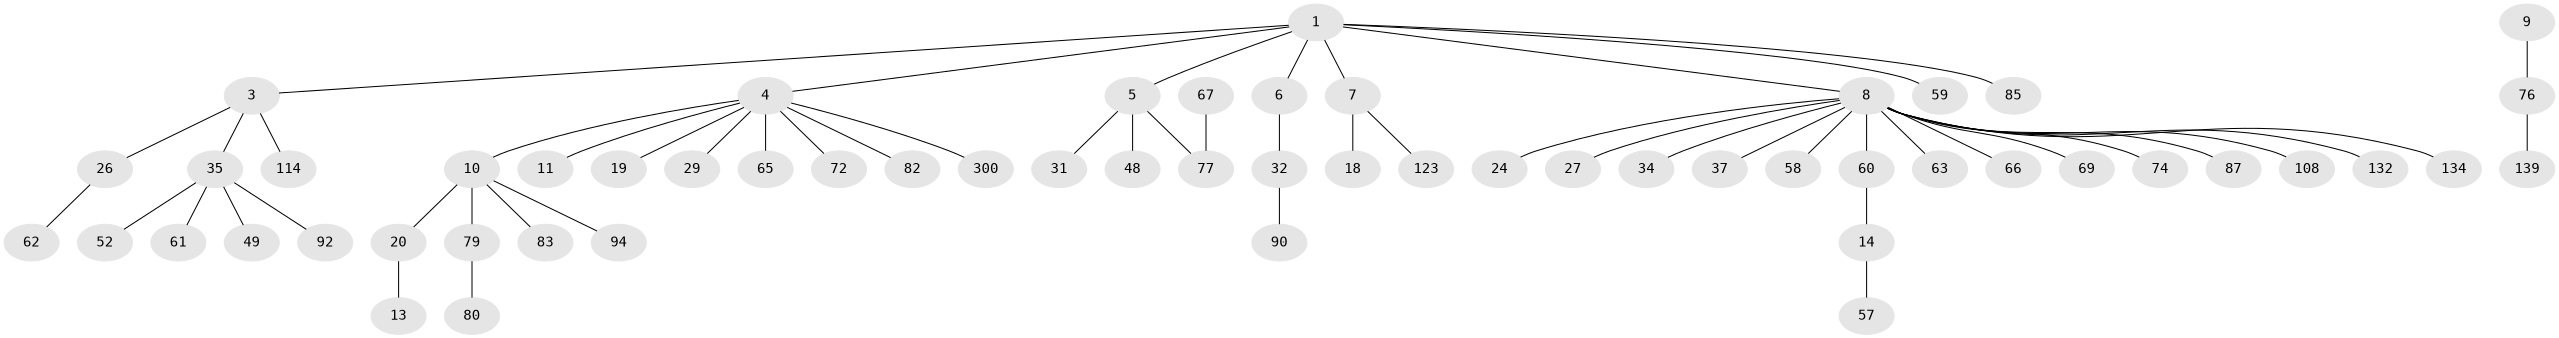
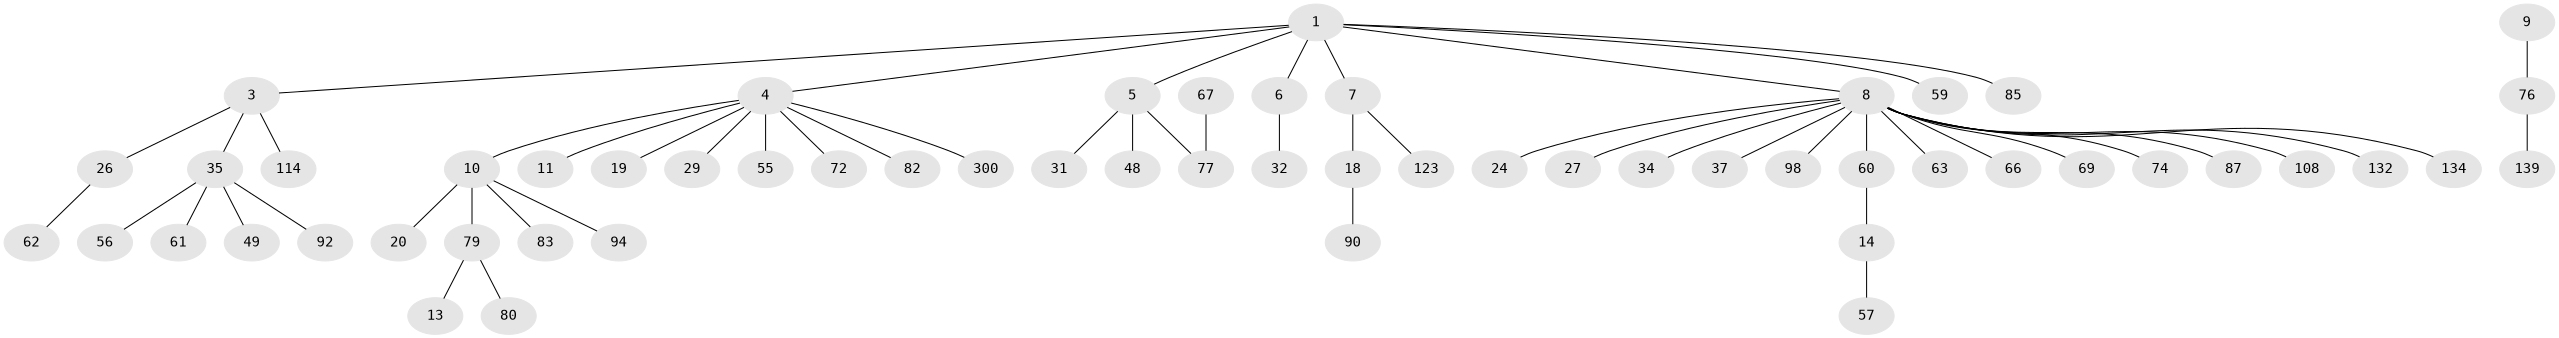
(766, 169) -> (766, 169)
(1793, 169) -> (1793, 169)
(1279, 206) -> (1353, 206)
(105, 243) -> (105, 243)
(399, 279) -> (454, 279)
